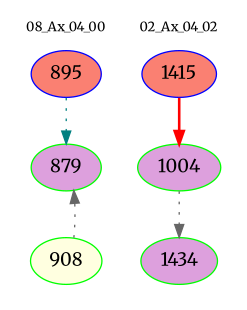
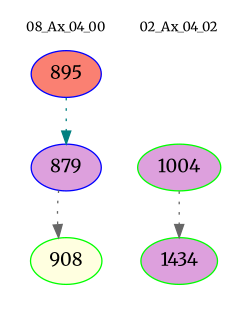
(179, 74) -> none
(66, 168) -> (66, 168)
(75, 221) -> (58, 208)
